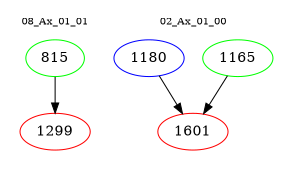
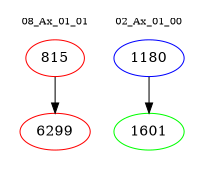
(55, 58) -> (55, 58)
(238, 58) -> none
(55, 132) -> (55, 132)
(193, 132) -> (149, 132)
